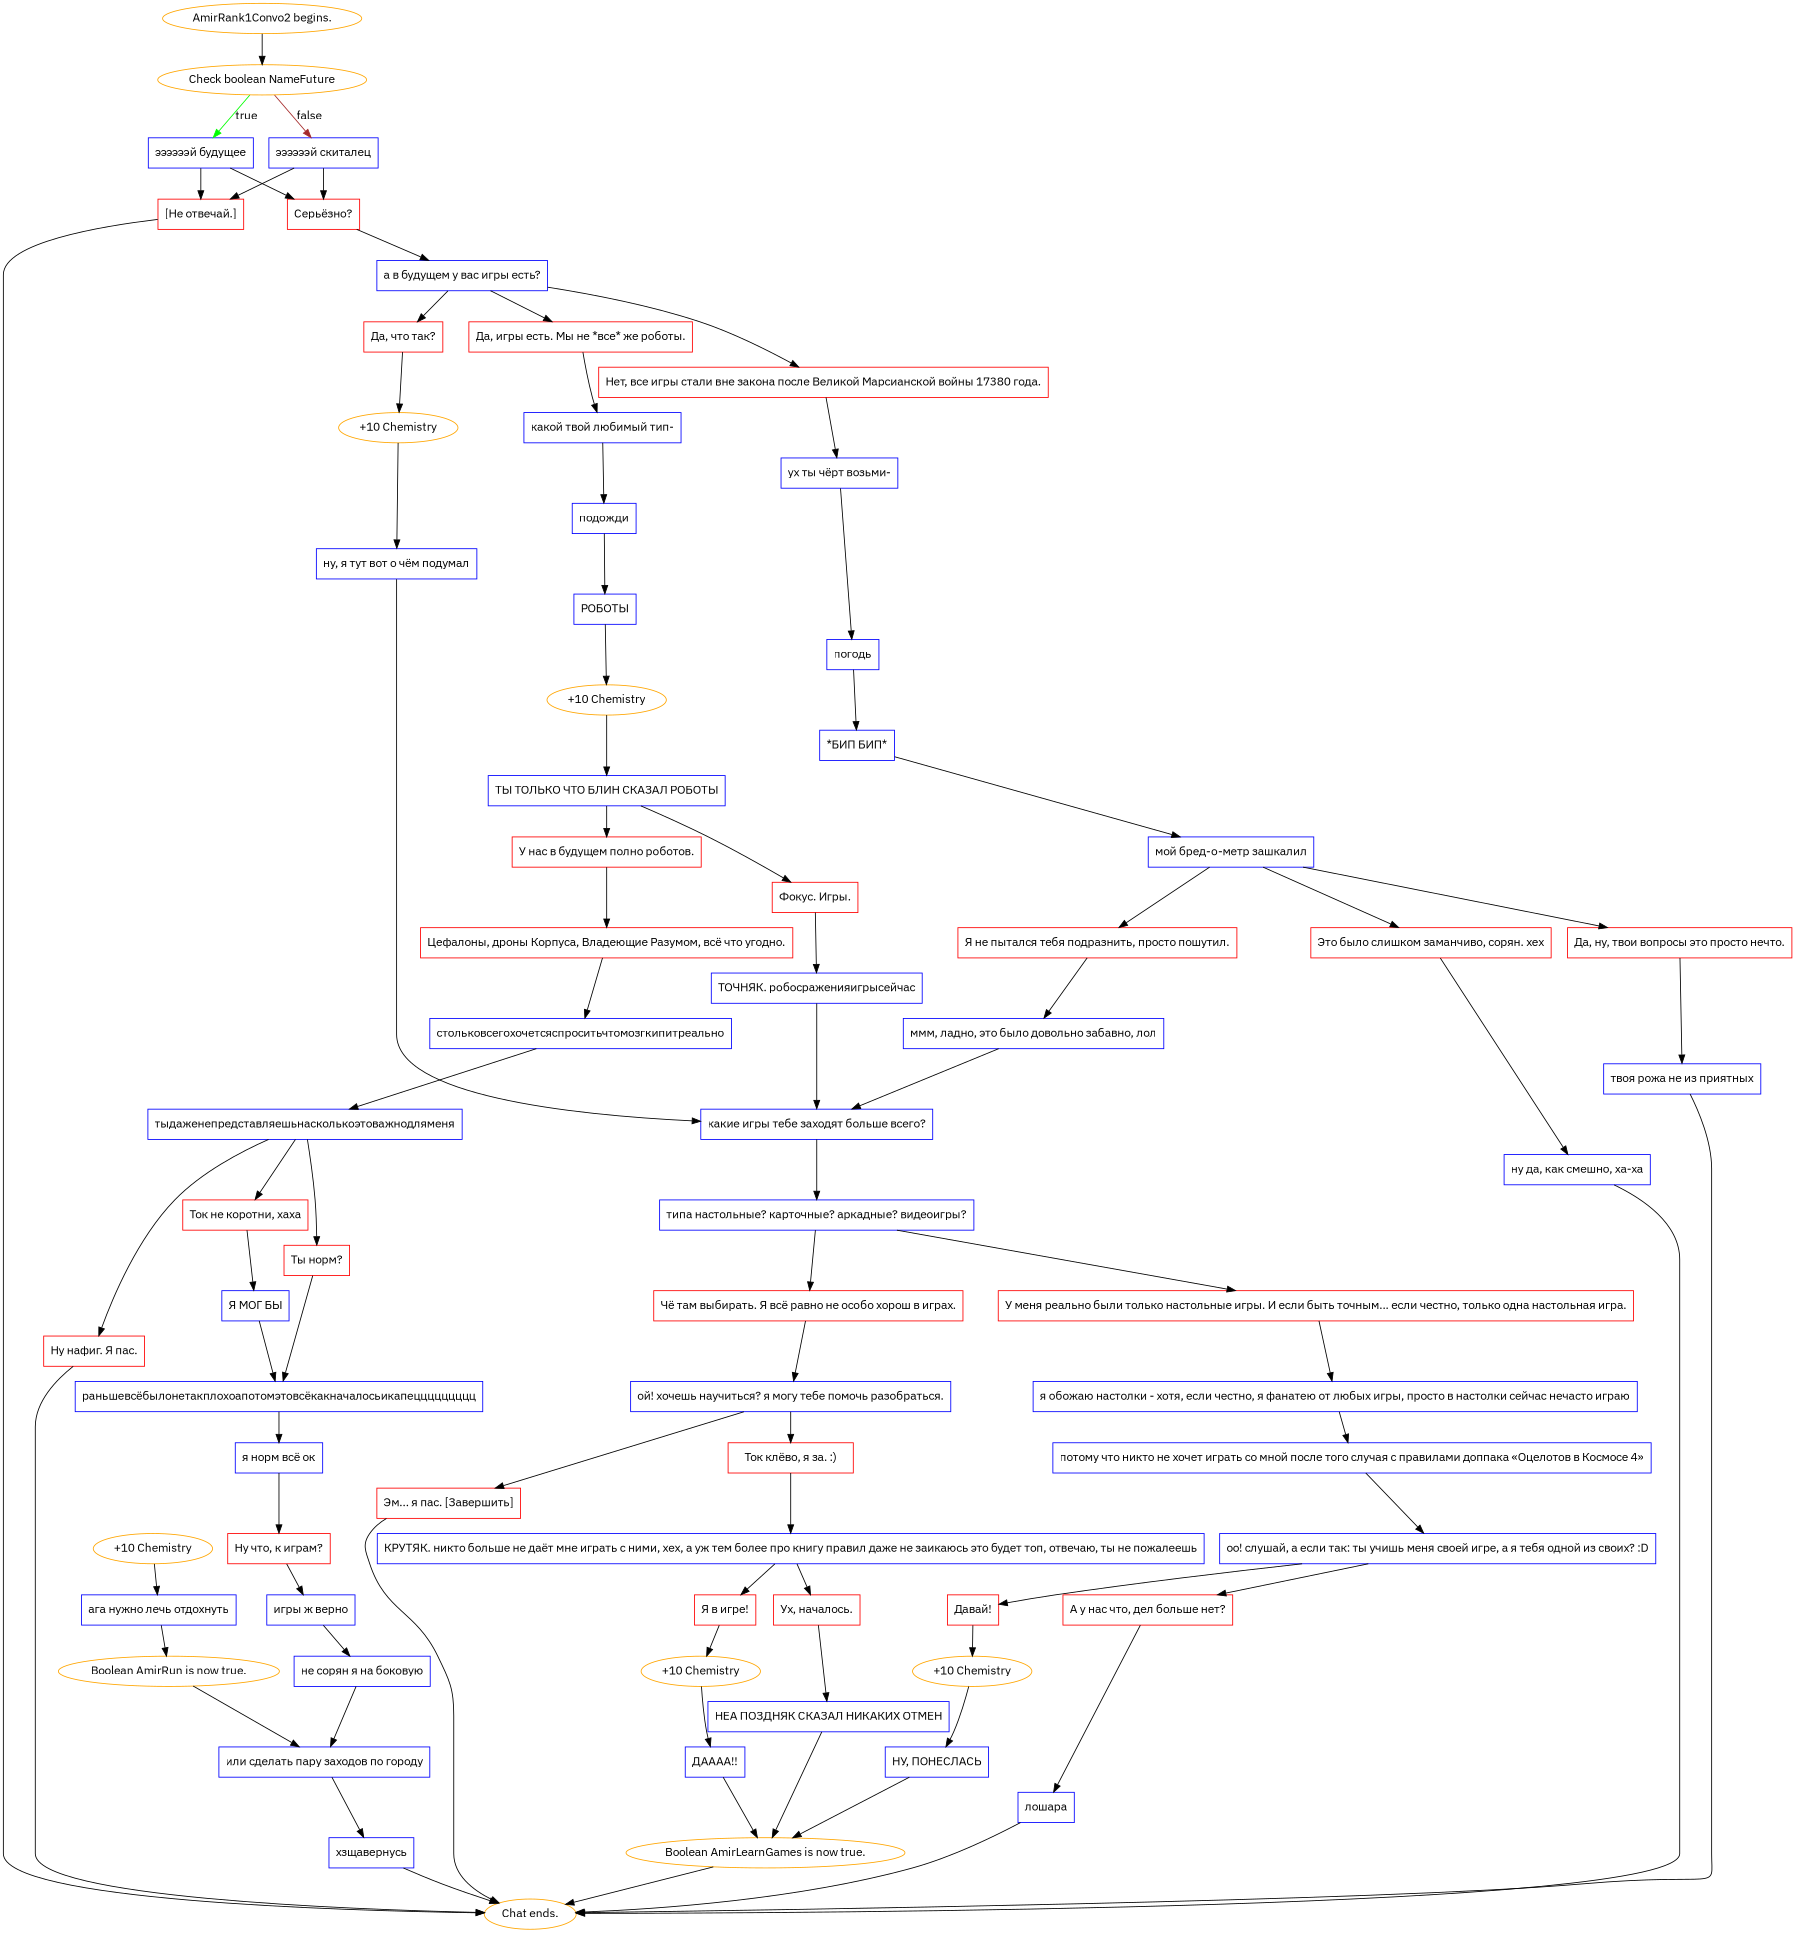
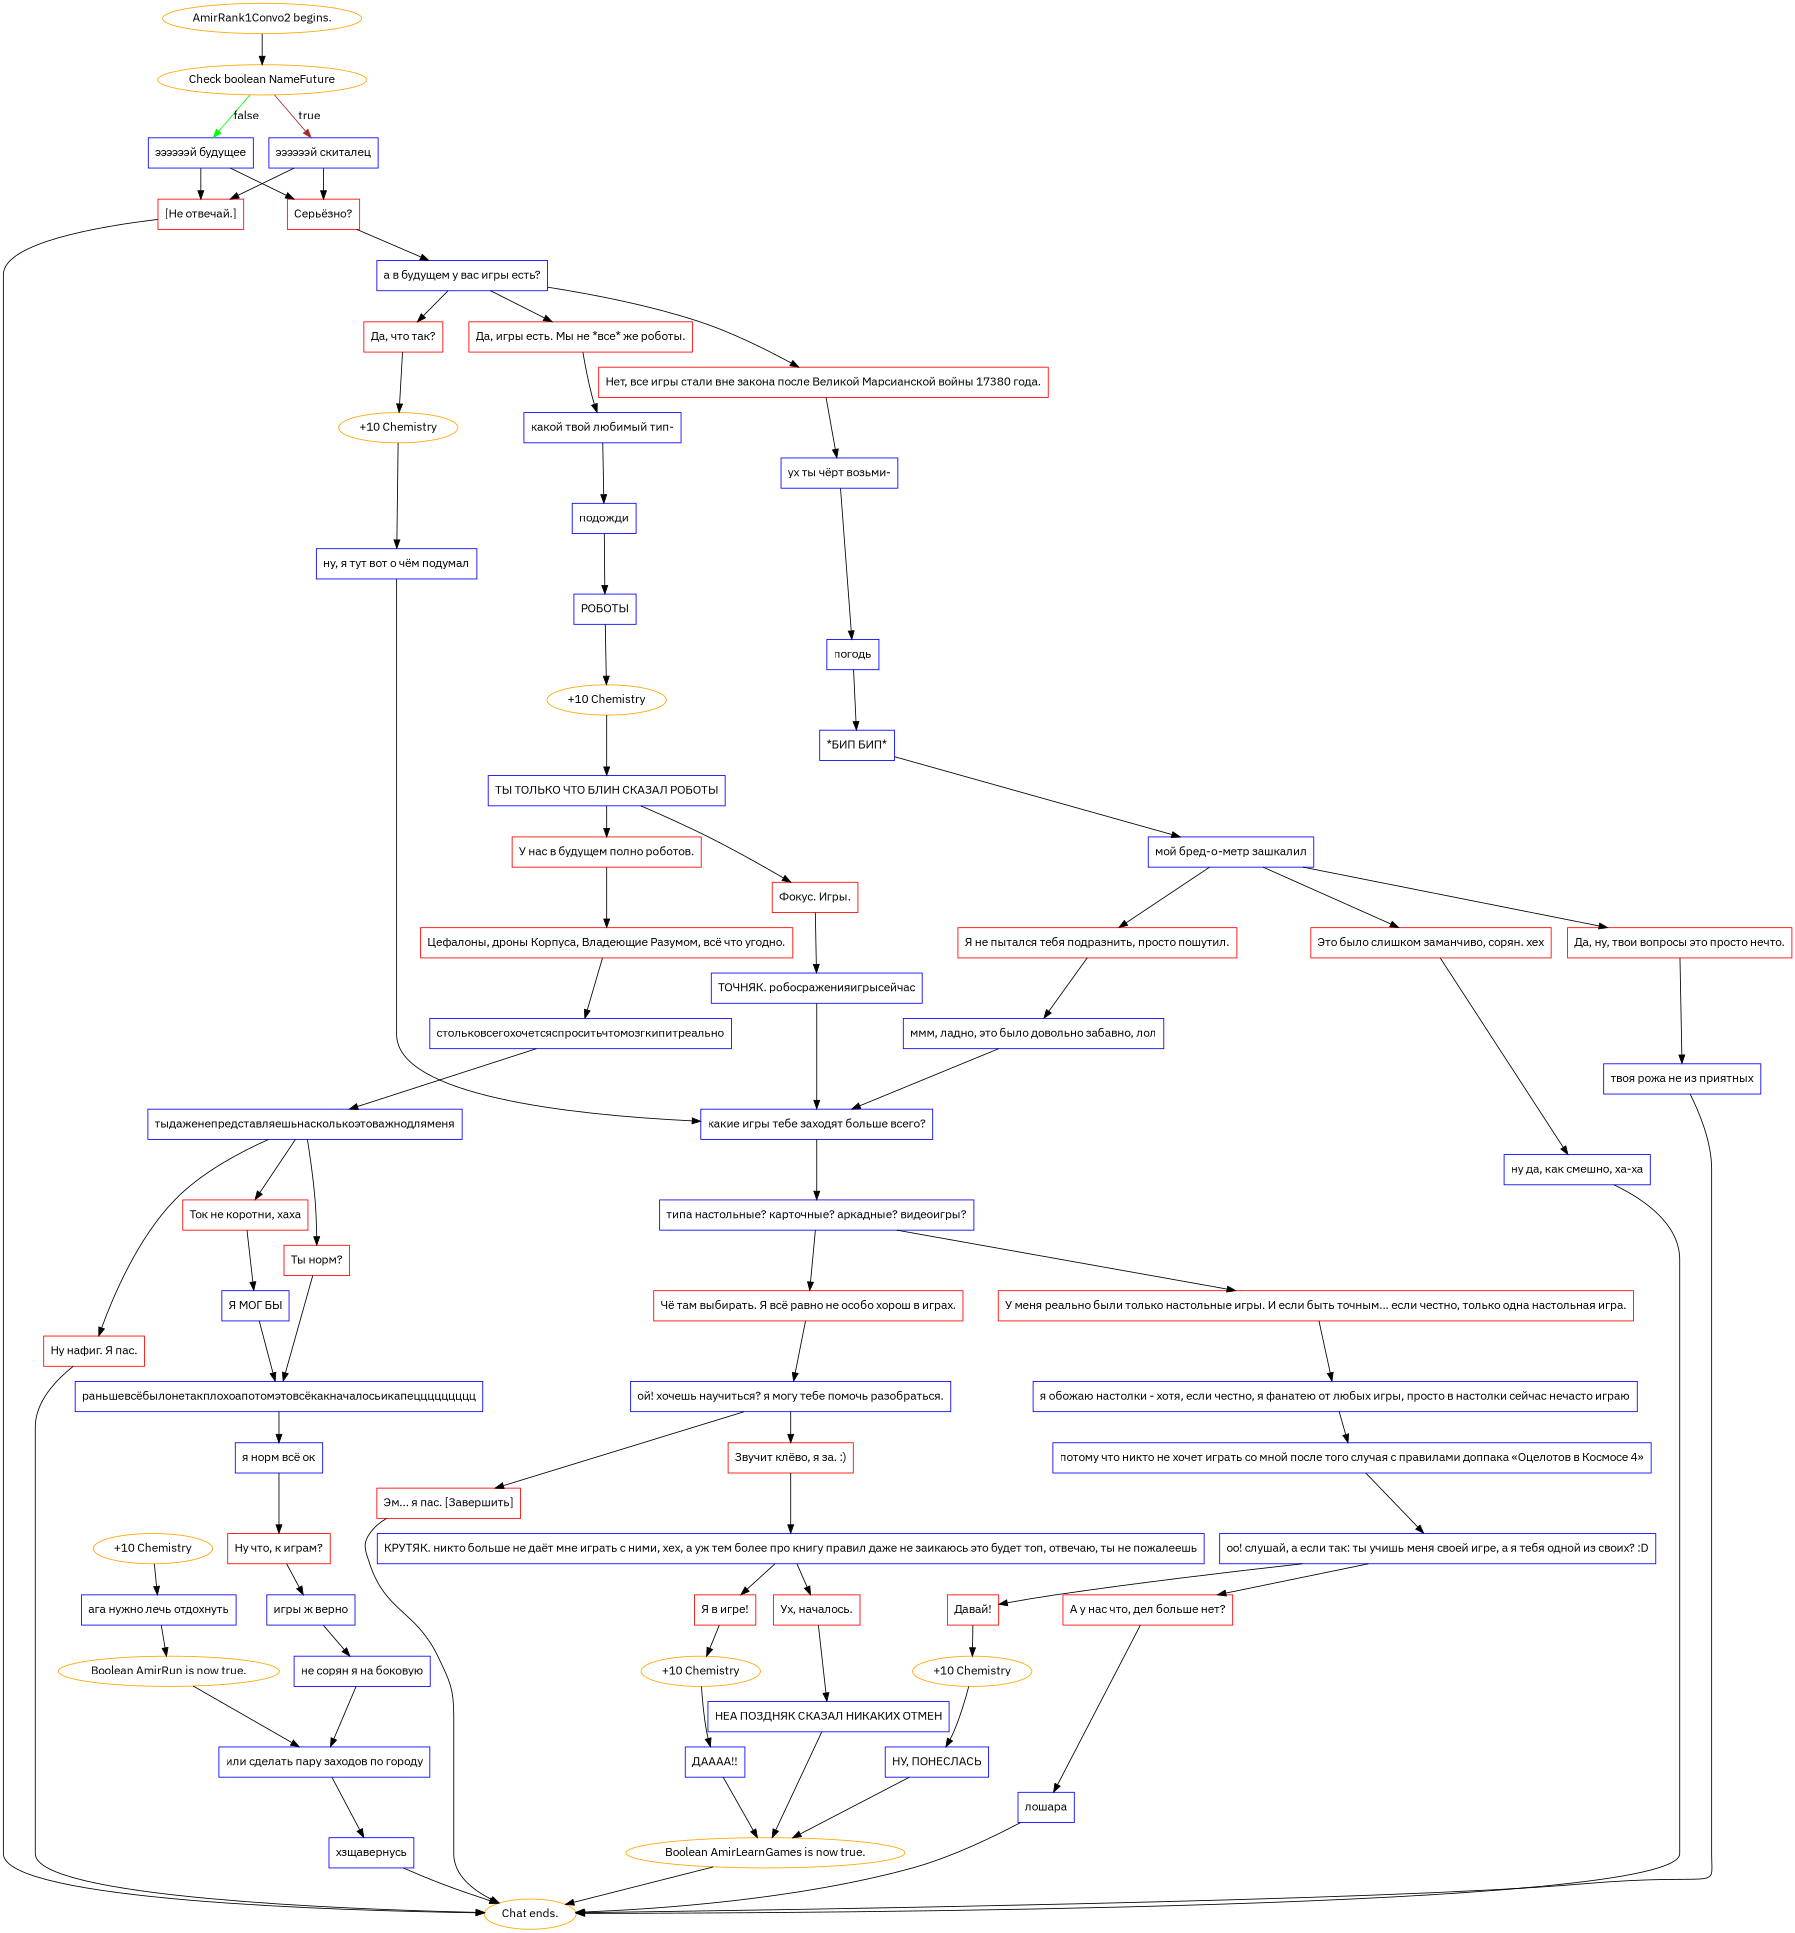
(247, 116) -> (247, 116)
(310, 116) -> (310, 116)
(791, 1458) -> (791, 1458)
